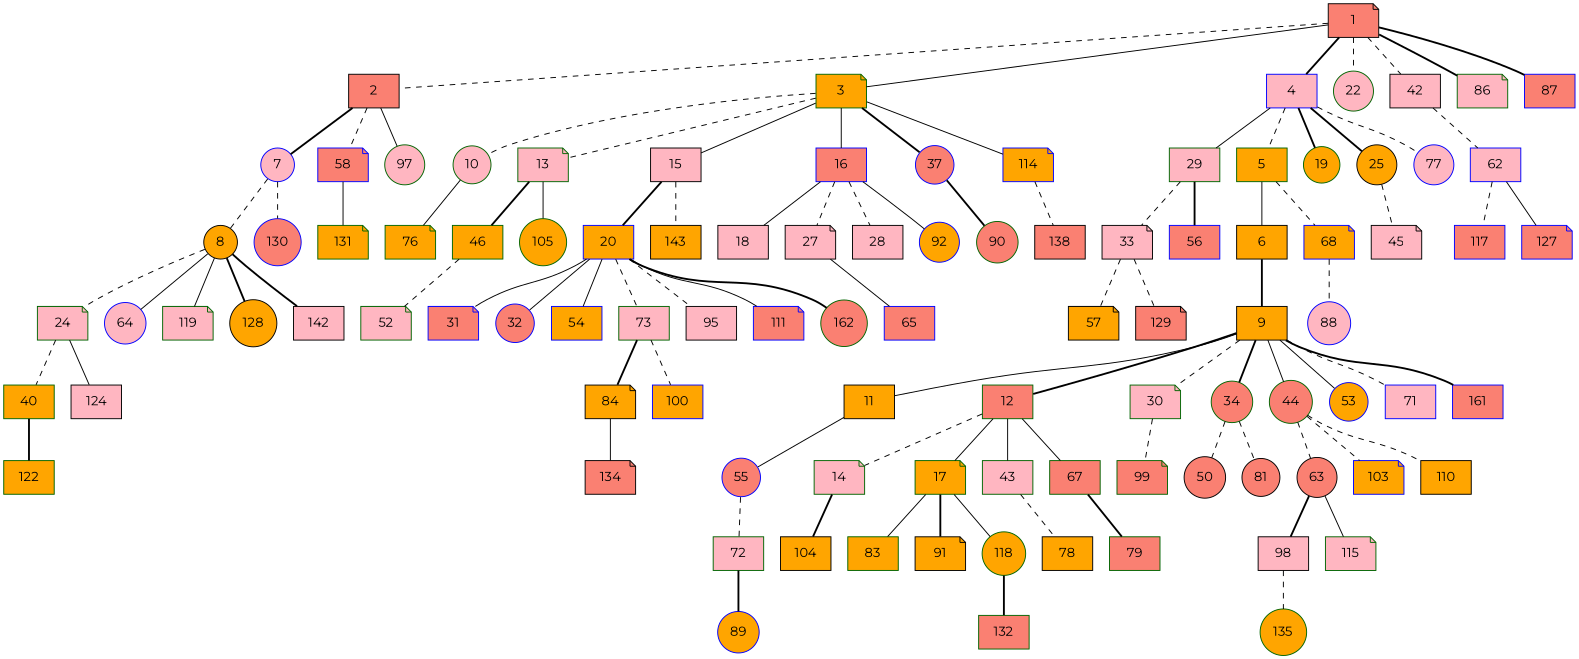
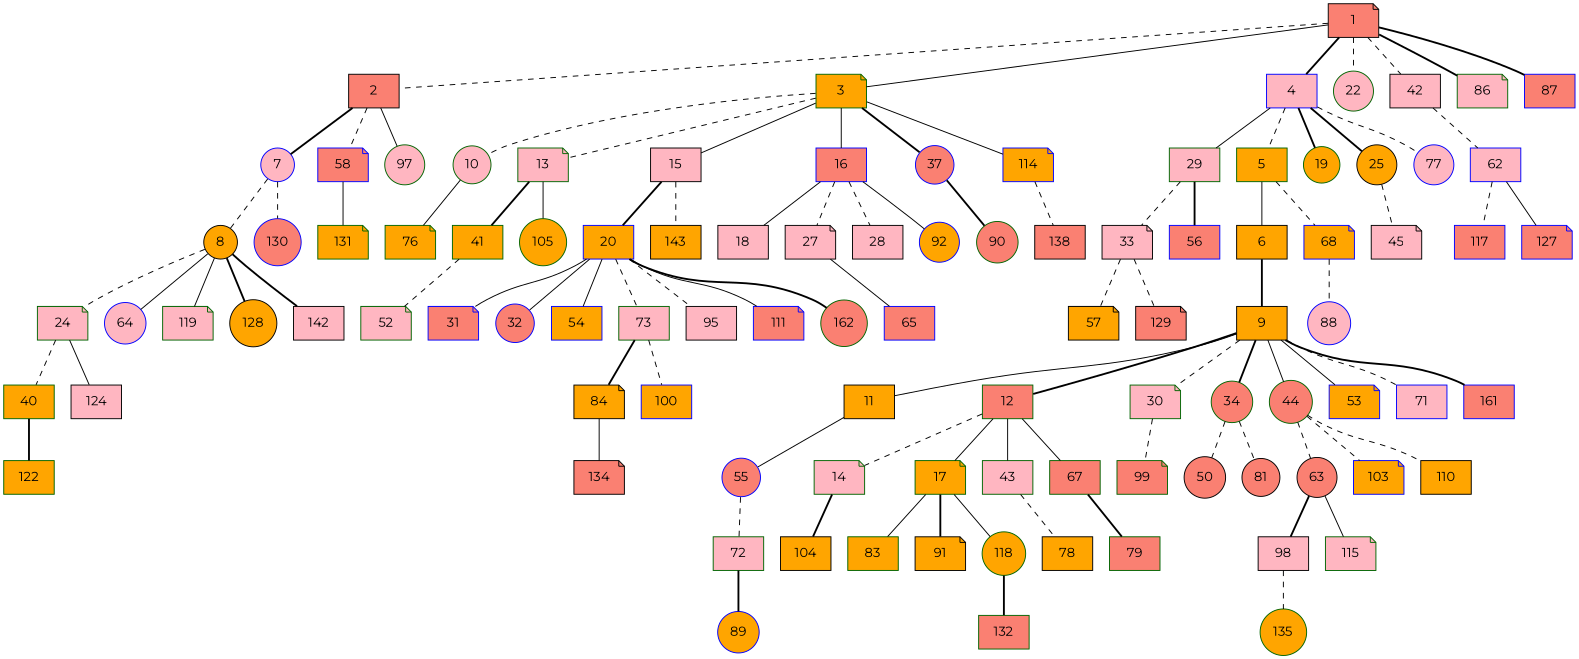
(478, 242) -> (478, 242)
(1349, 402) -> (1354, 402)
